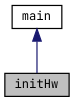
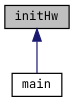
(37, 57) -> (37, 57)
